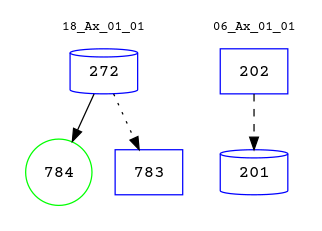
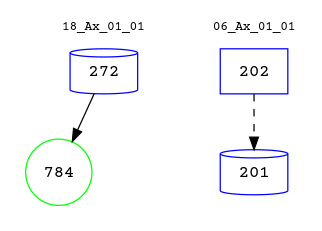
(149, 172) -> none
